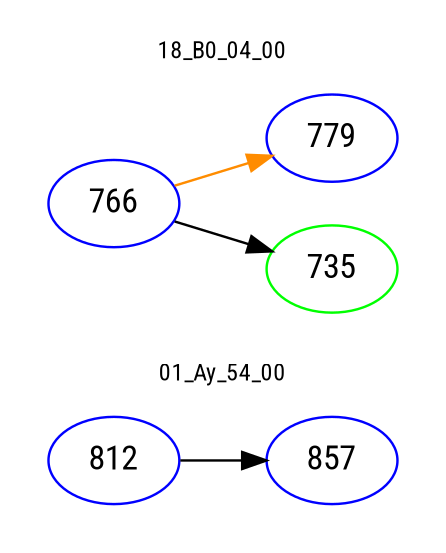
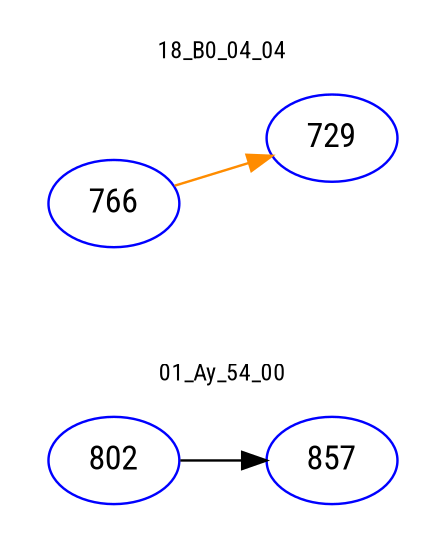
(223, 52) -> (223, 52)
(332, 138) -> (332, 138)
(332, 269) -> none
(114, 460) -> (114, 460)
